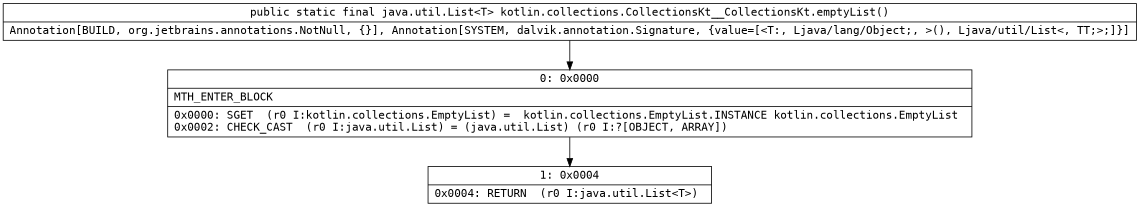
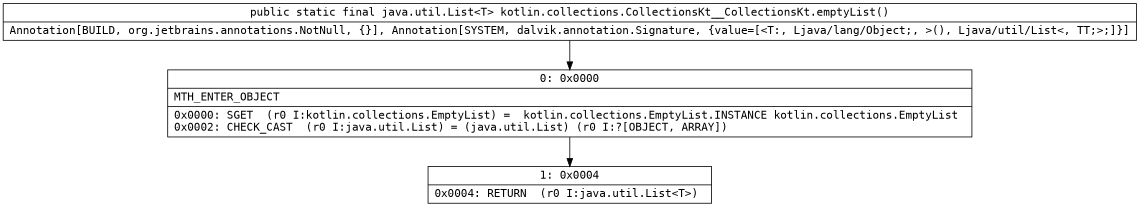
(224, 97) -> (227, 97)
